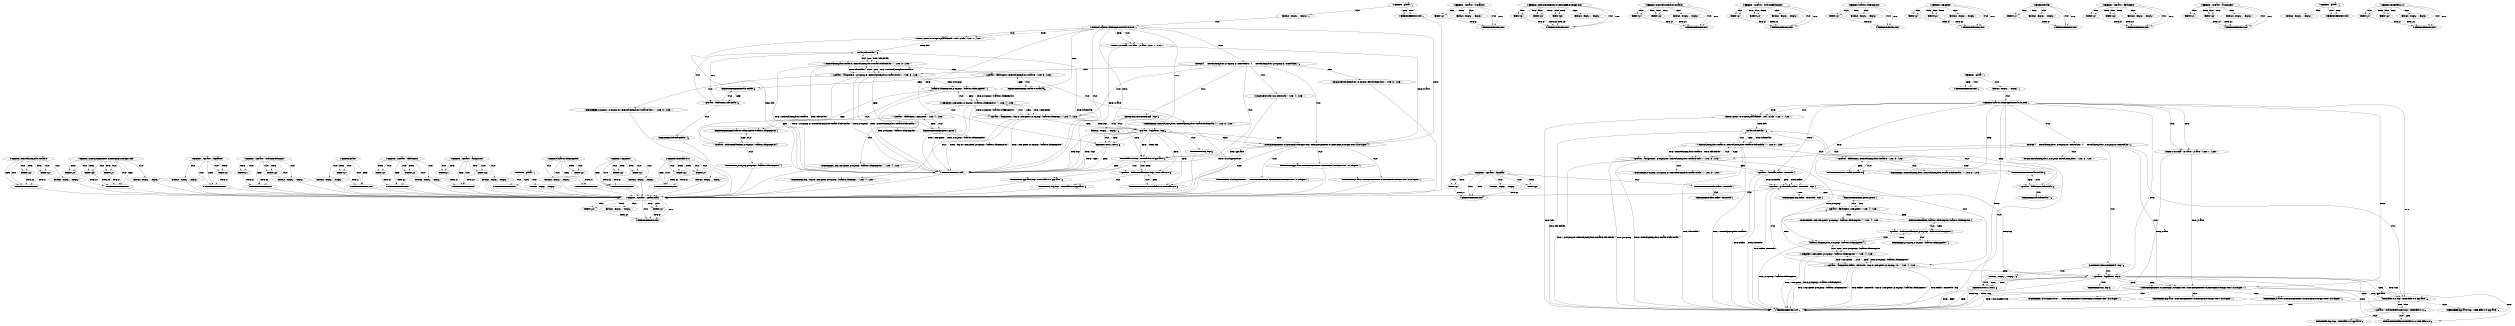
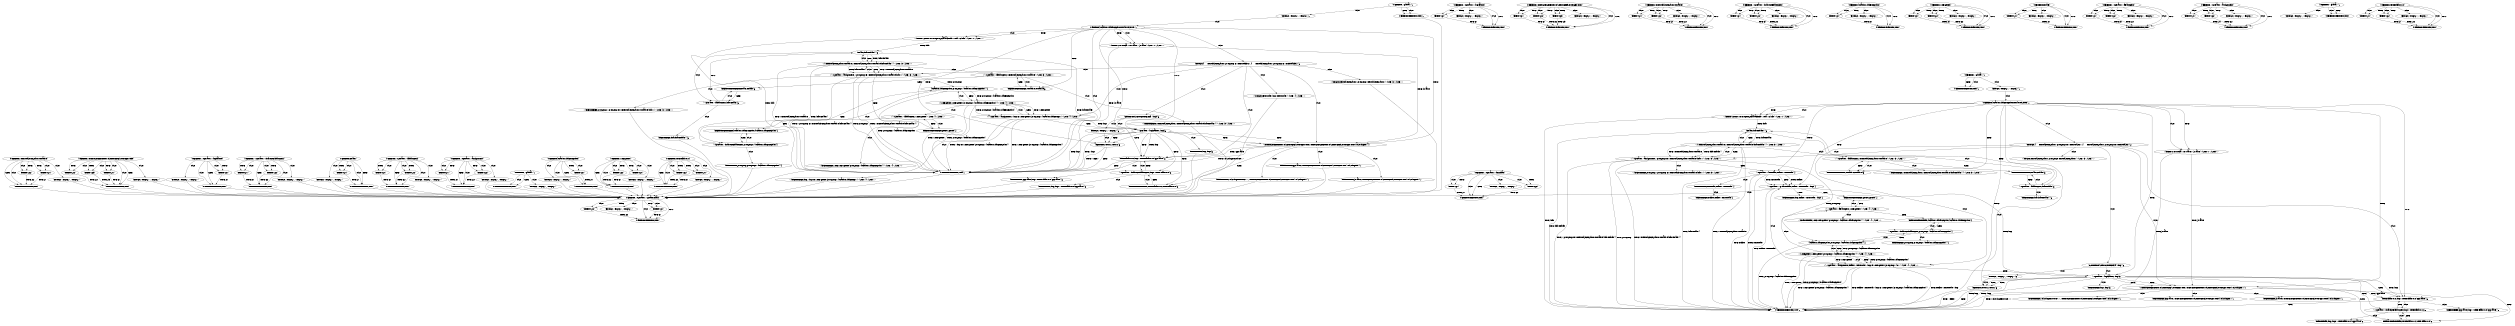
(1599, 180) -> (1740, 178)
